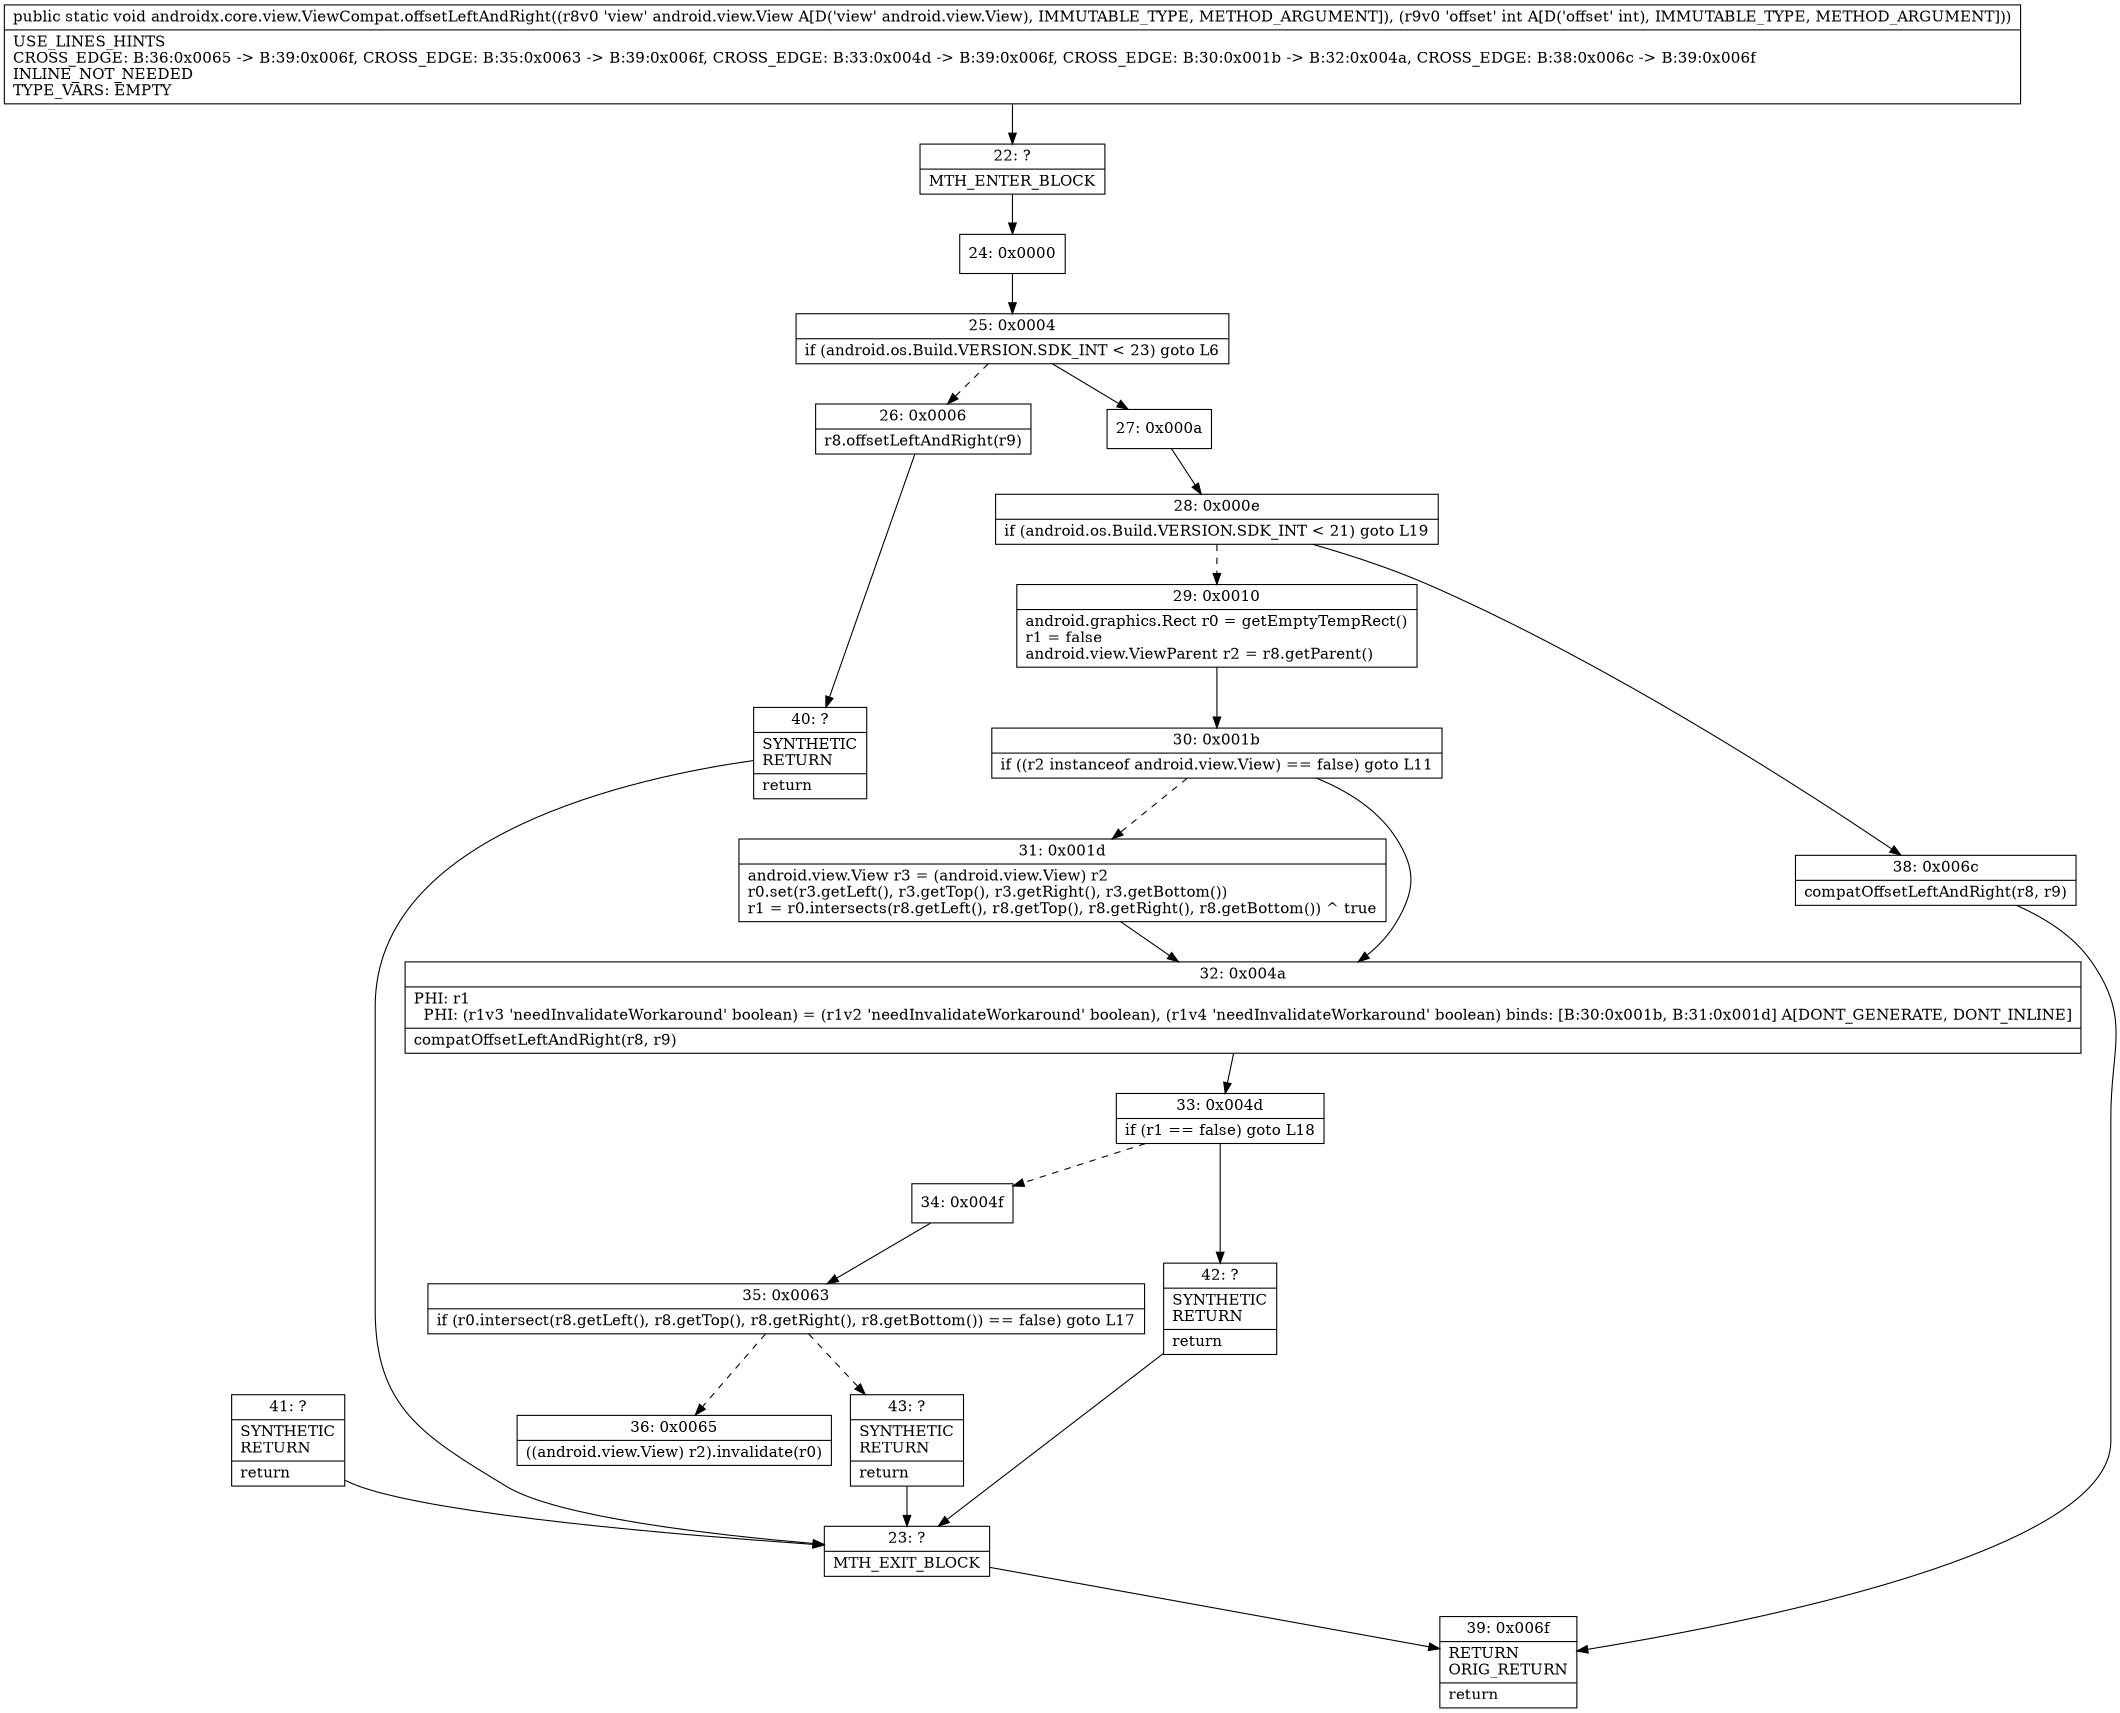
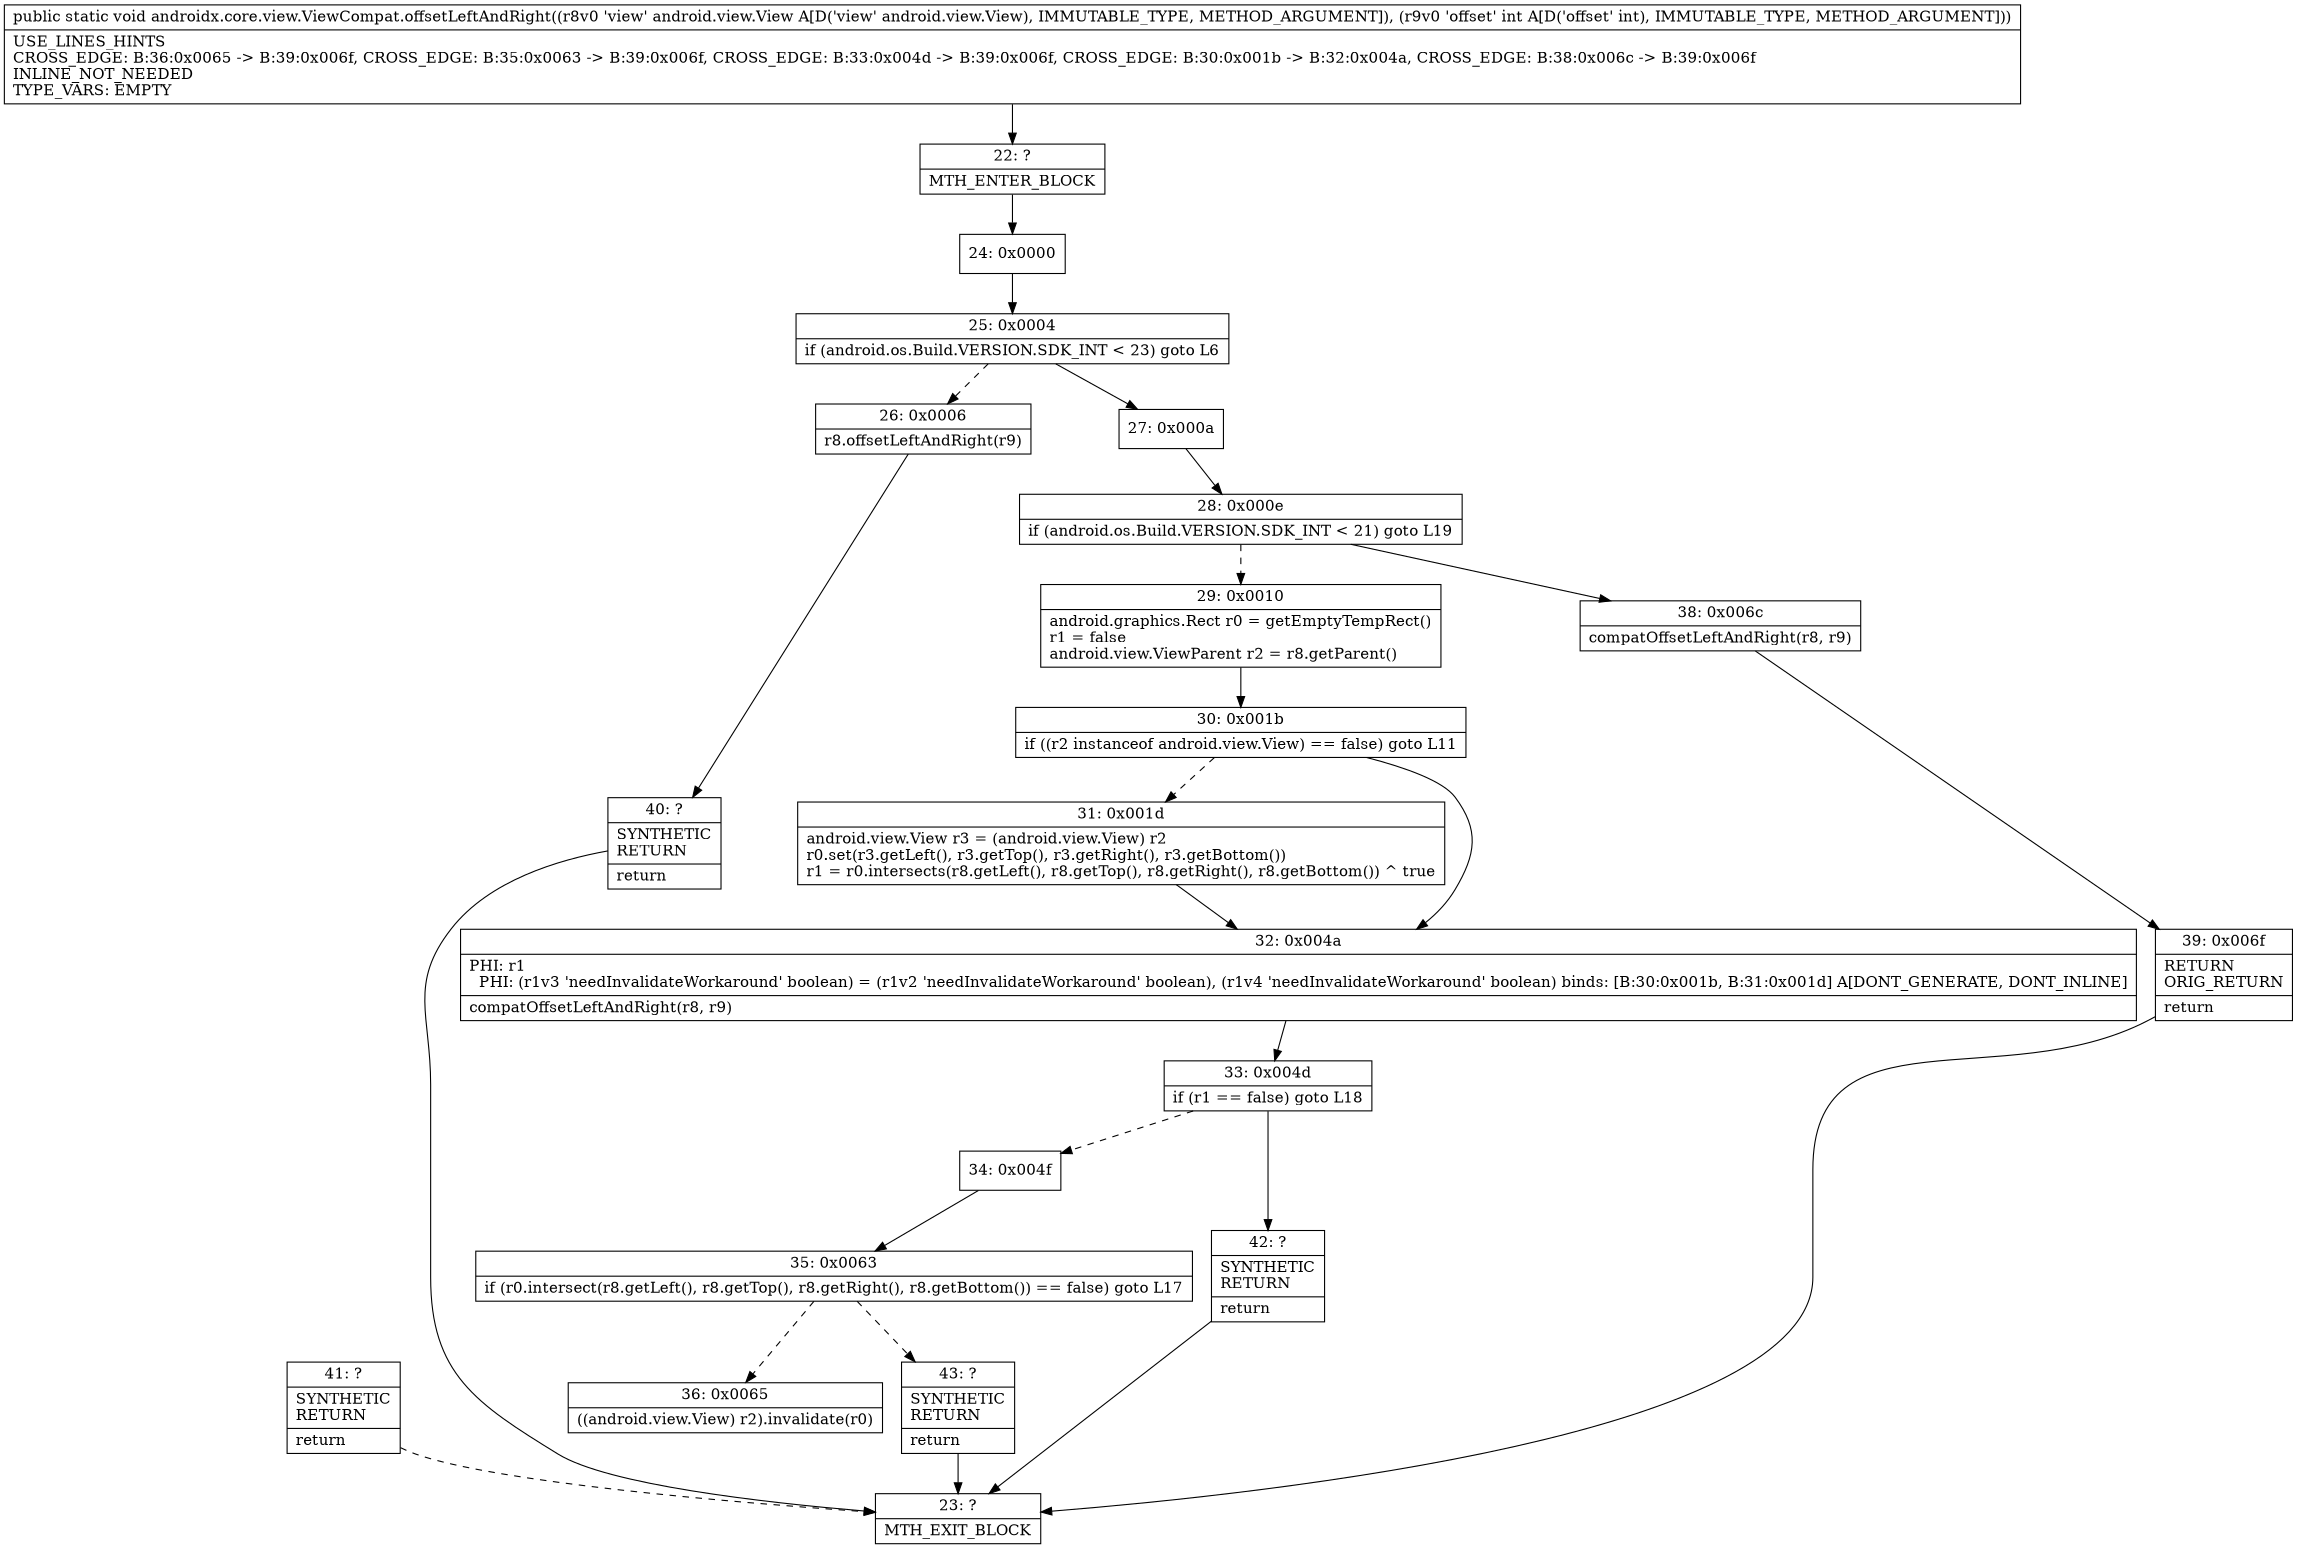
(577, 1524) -> (630, 1491)
(1209, 1607) -> (1710, 1384)
